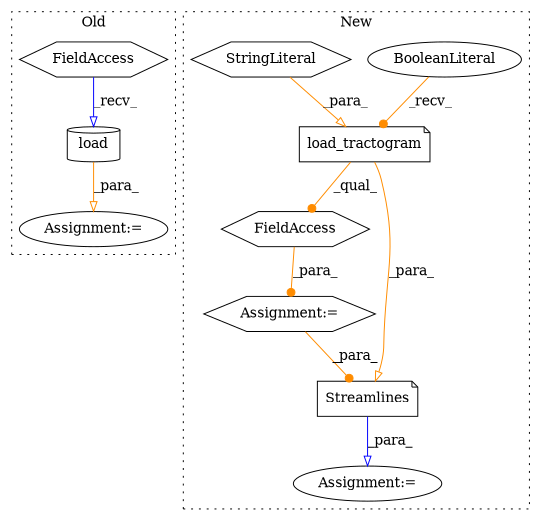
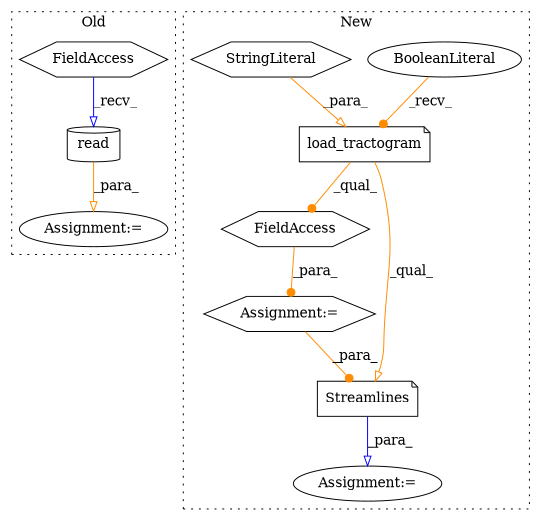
(94, 144) -> (94, 144)
(411, 272) -> (411, 272)
